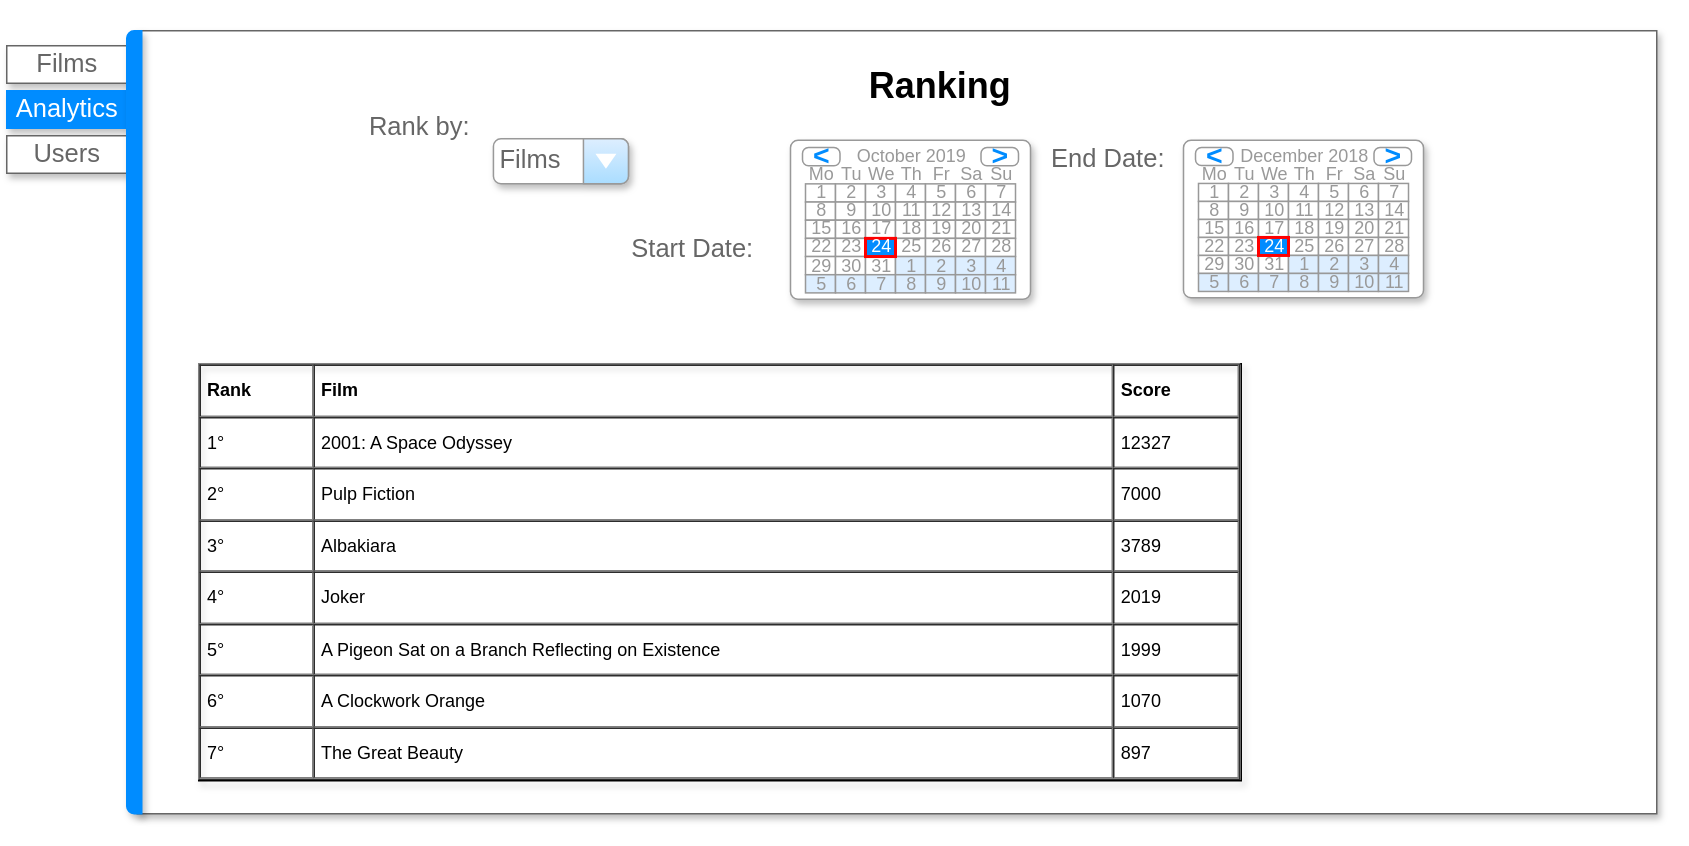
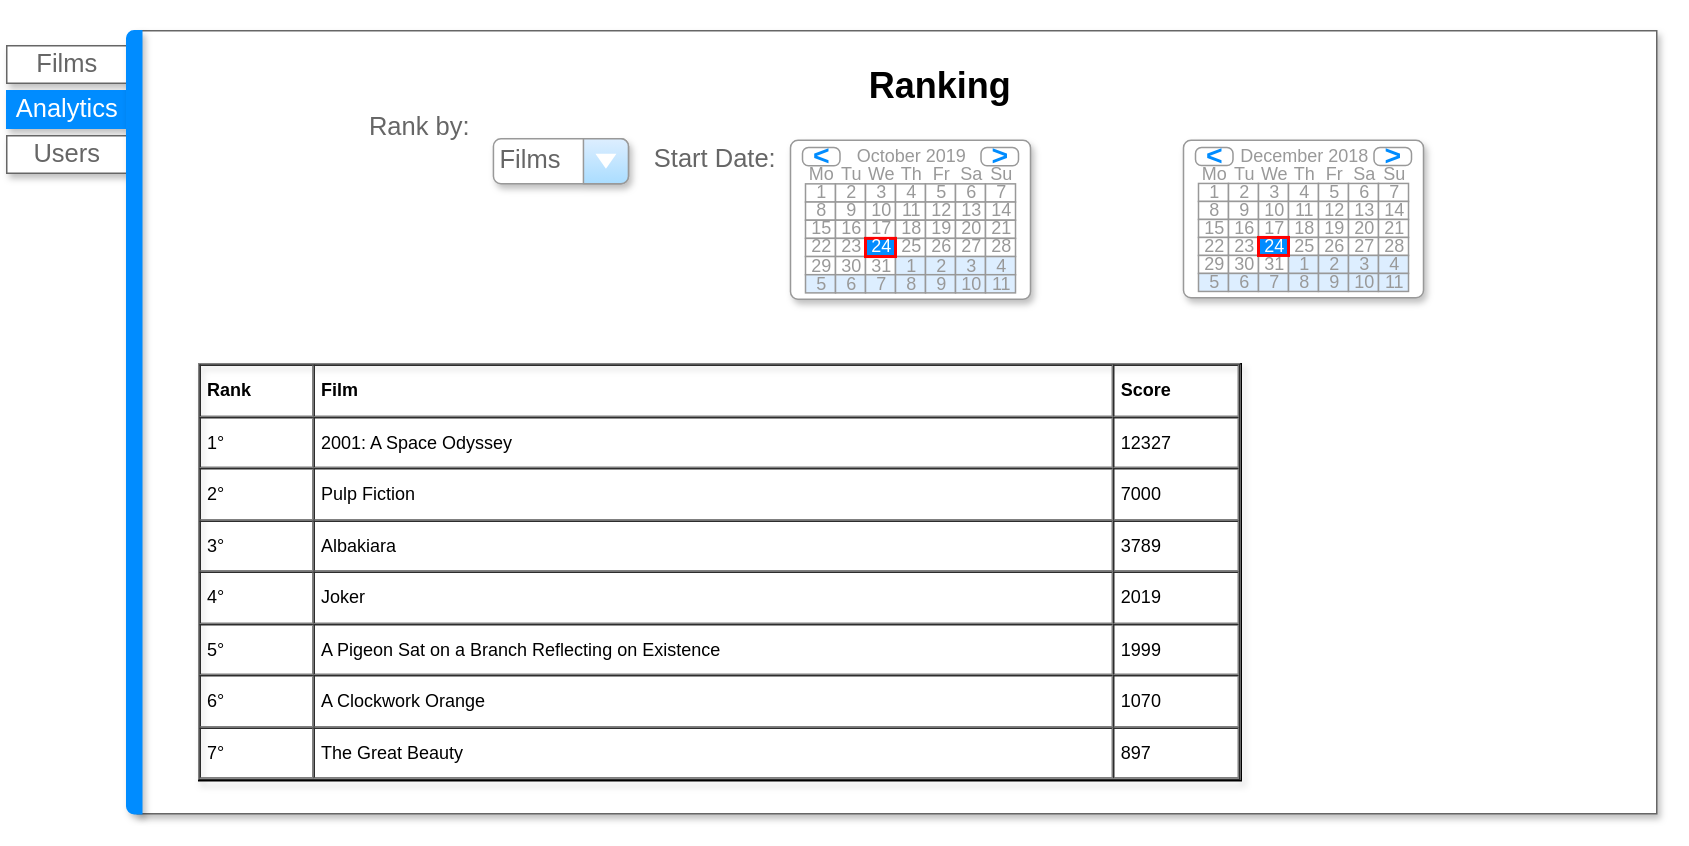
(1107, 155) -> none
(692, 245) -> (714, 155)
